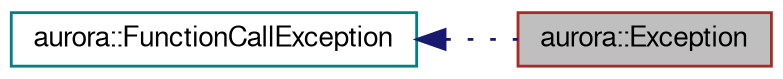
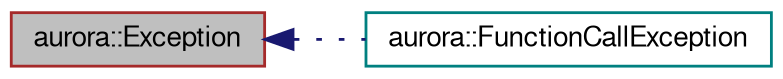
(482, 39) -> (330, 39)
